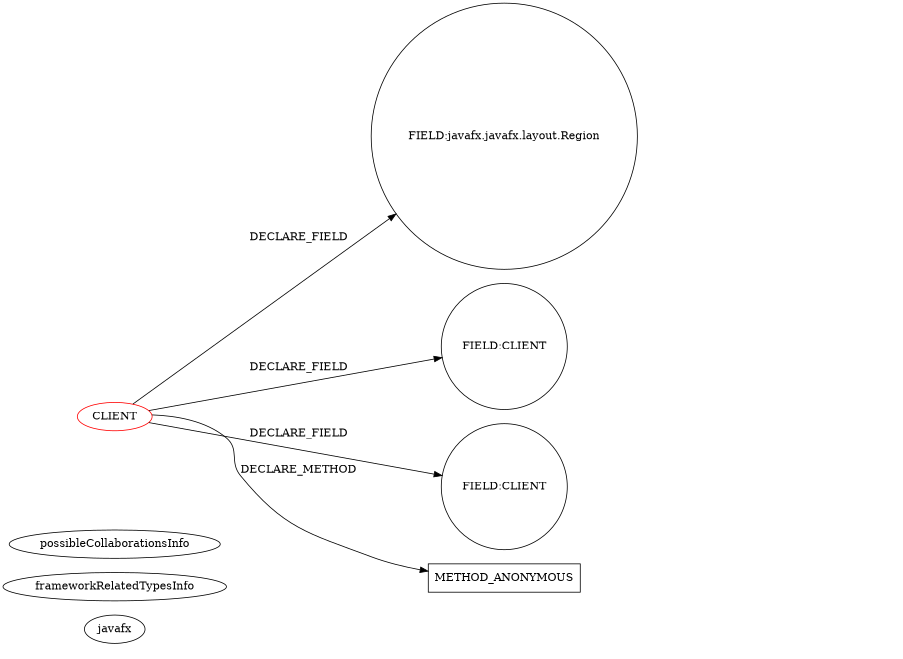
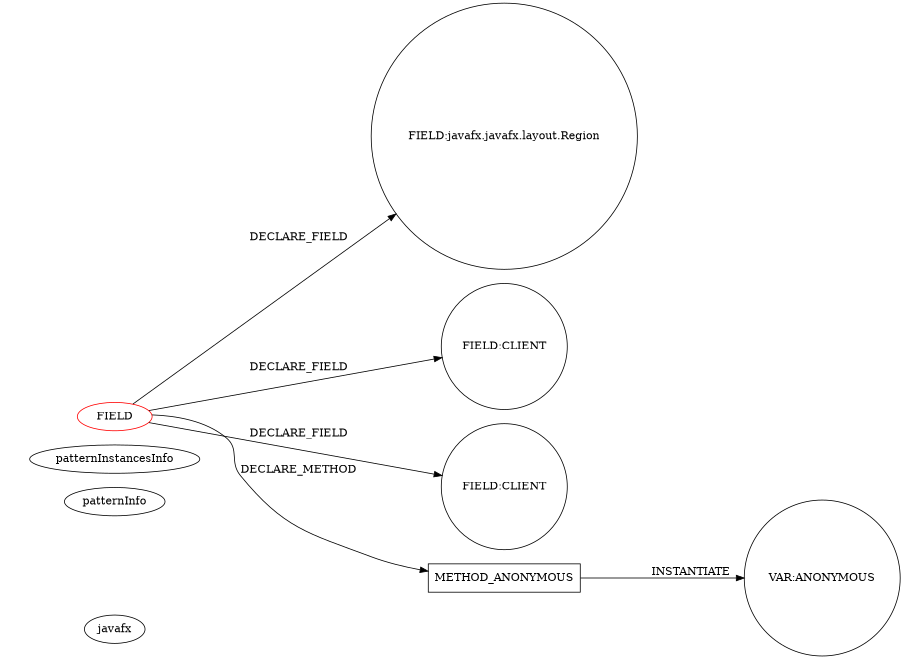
(115, 417) -> (115, 417)
none -> (115, 459)
none -> (115, 502)
(115, 544) -> none
none -> (822, 578)
(115, 587) -> none
